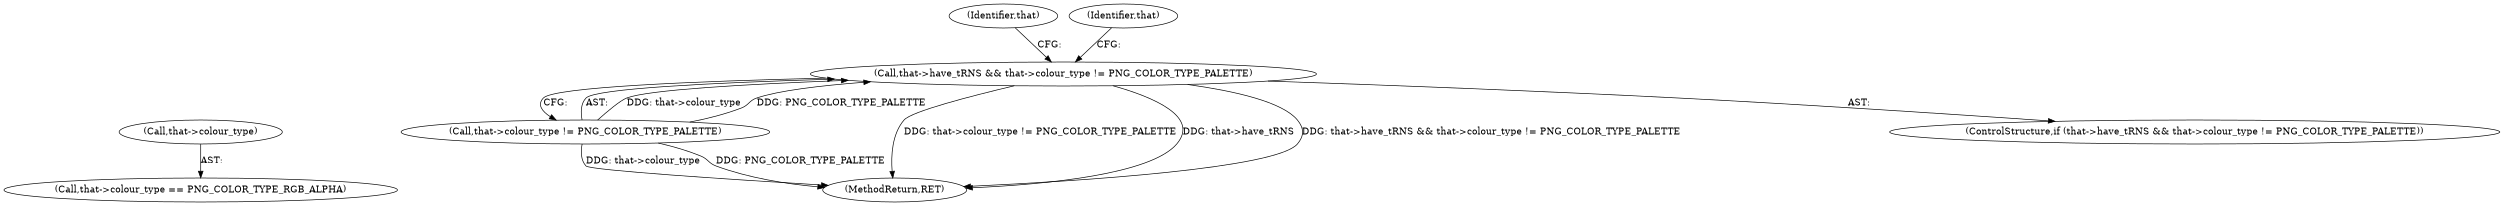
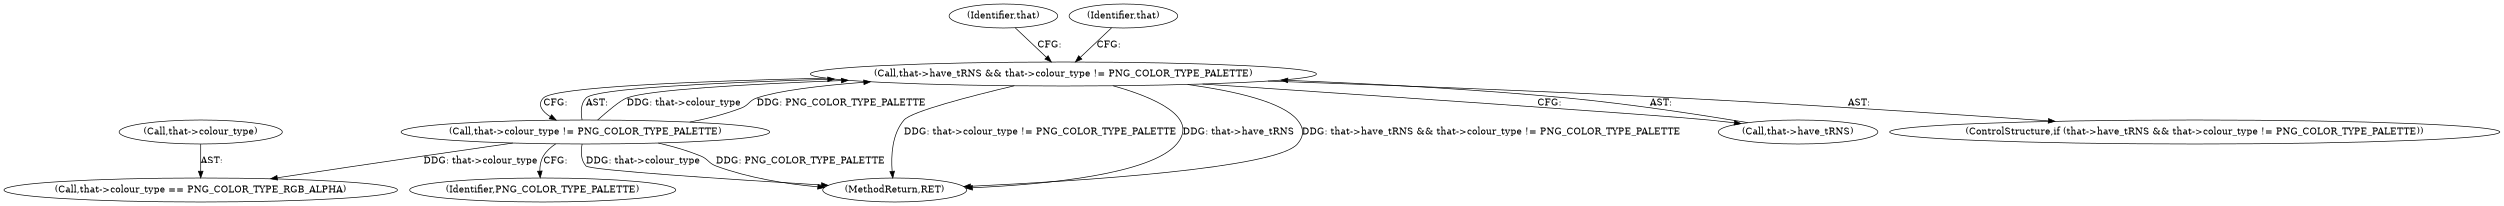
none -> (1798, 132)
none -> (395, 160)
none -> (543, 190)
